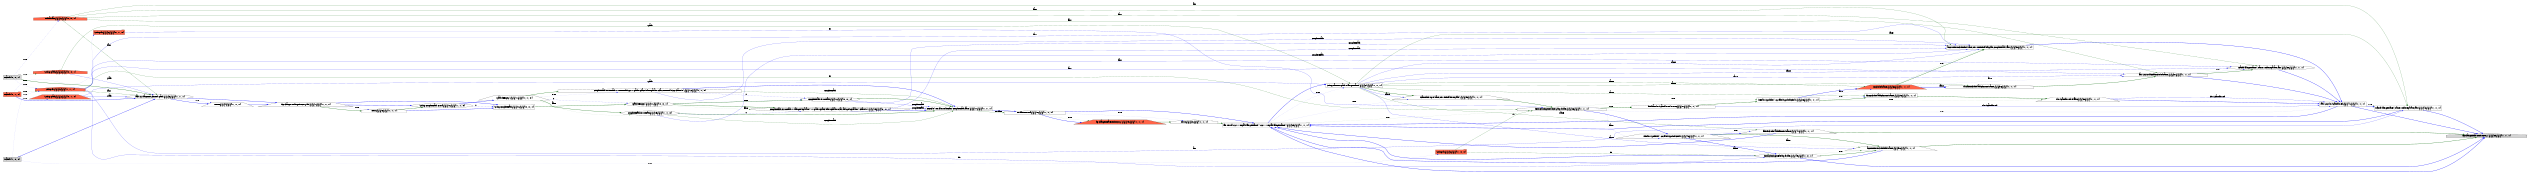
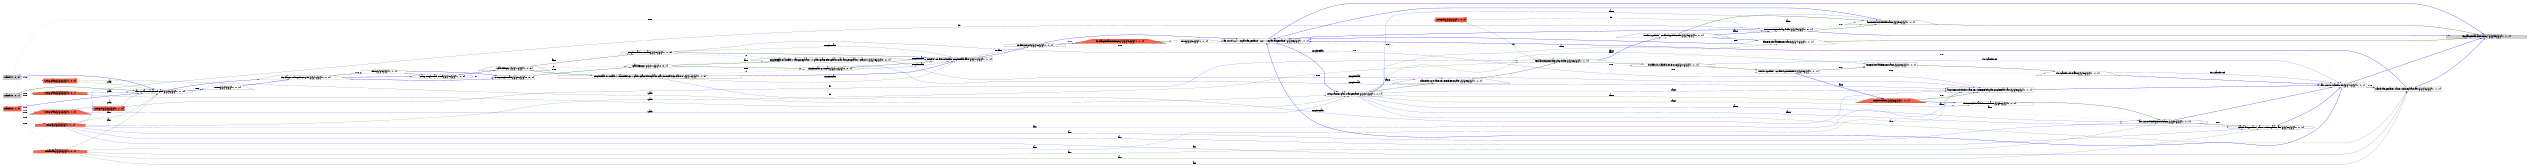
none -> (60, 81)
